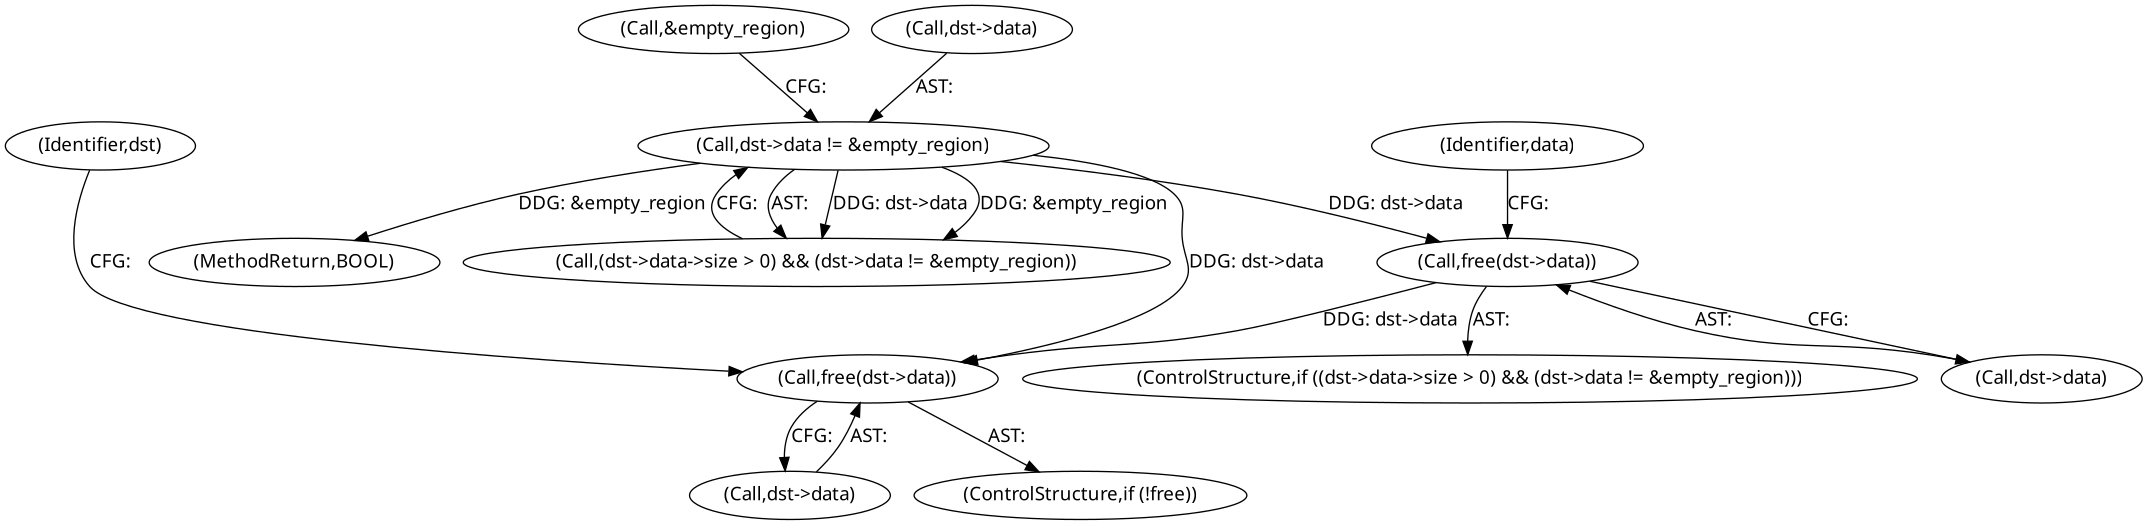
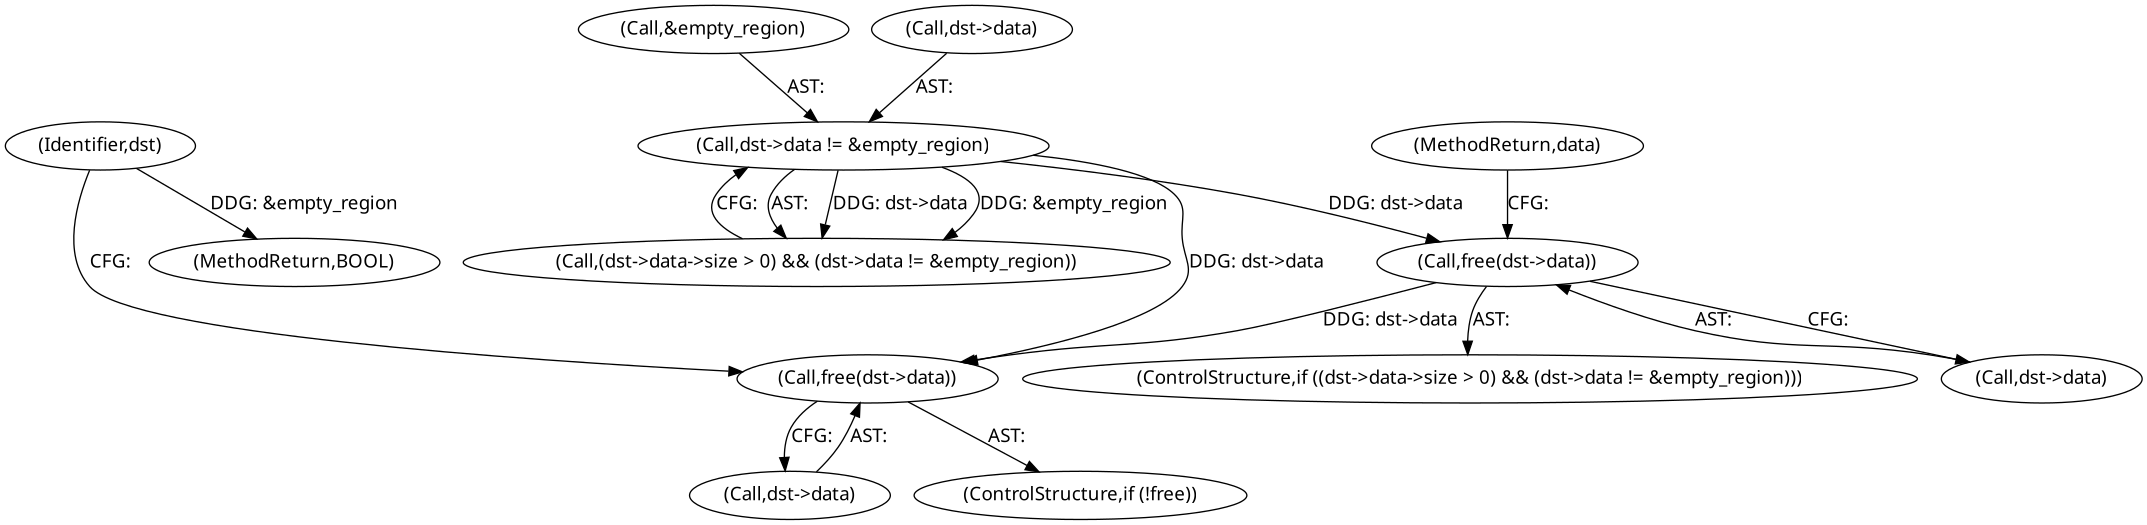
(809, 88) -> (809, 88)
(1508, 146) -> (1508, 146)
(532, 191) -> (191, 200)
